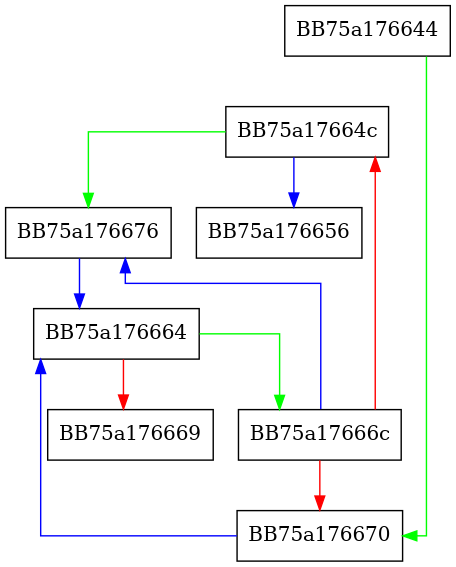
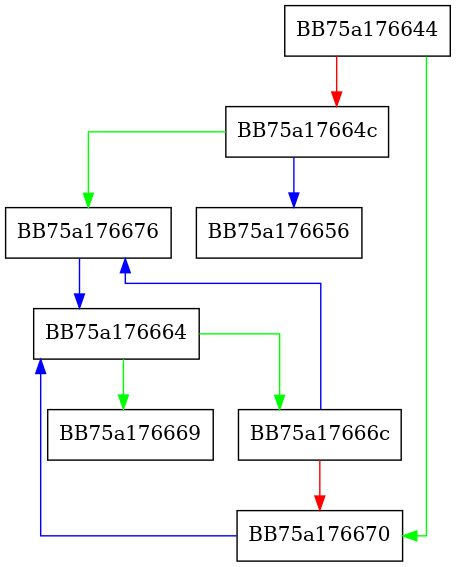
(375, 290) -> (337, 74)
(123, 377) -> (123, 377)
